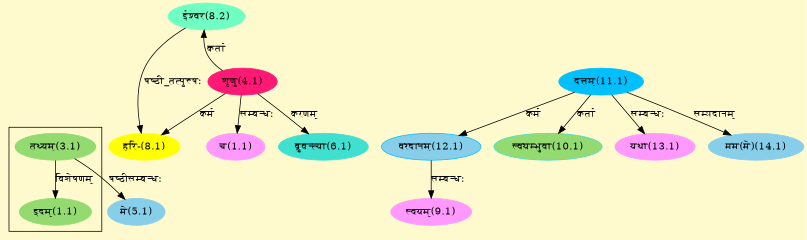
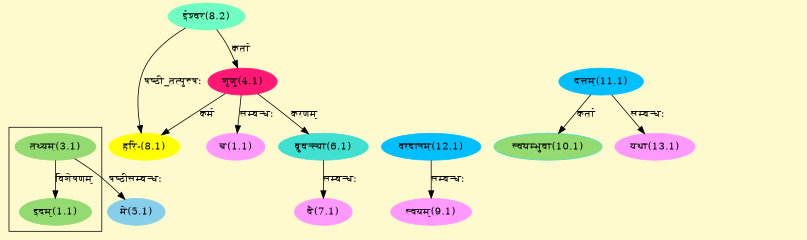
(208, 57) -> (227, 45)
(520, 113) -> none
(431, 147) -> (431, 147)
(756, 147) -> none
none -> (323, 212)
